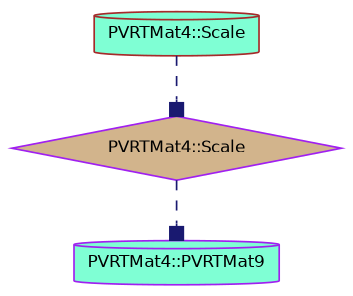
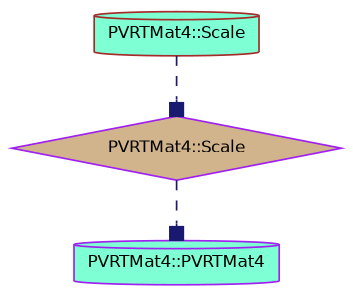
(177, 263) -> (177, 263)
